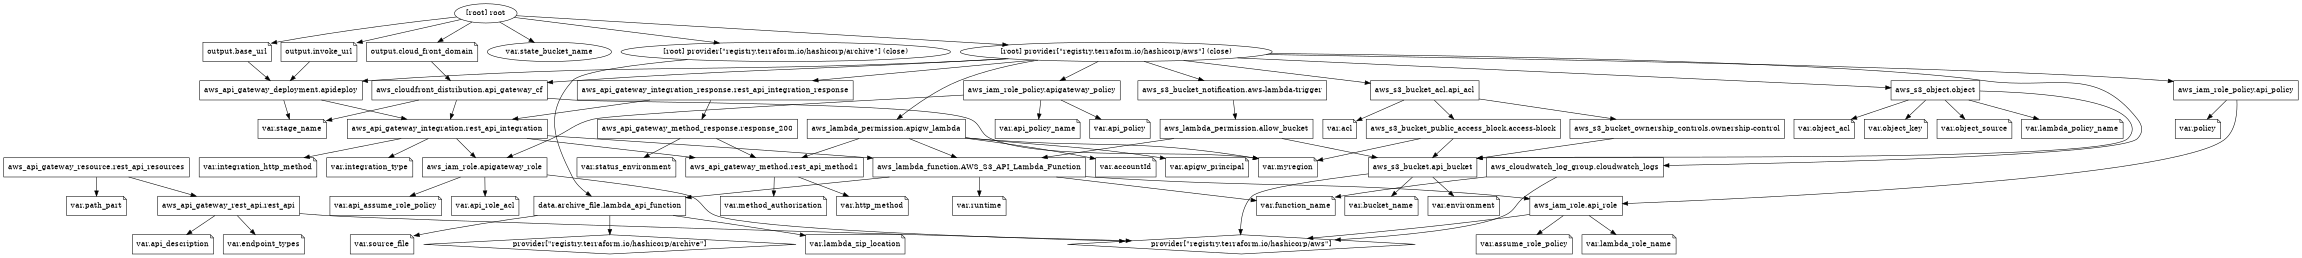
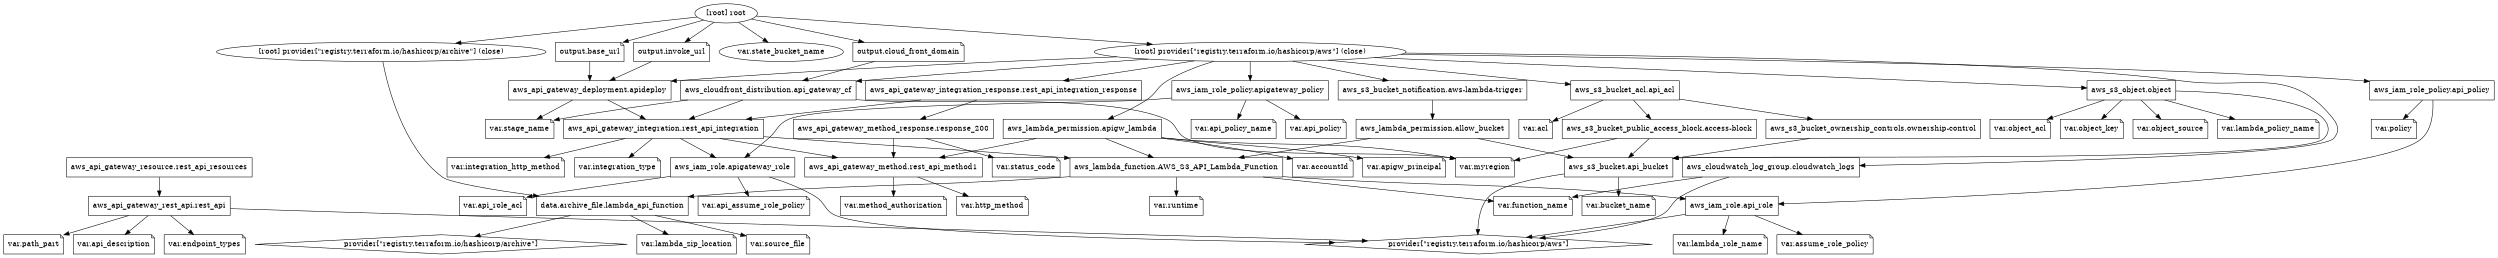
(626, 167) -> (1026, 167)
(97, 184) -> (99, 224)
(1464, 206) -> none
